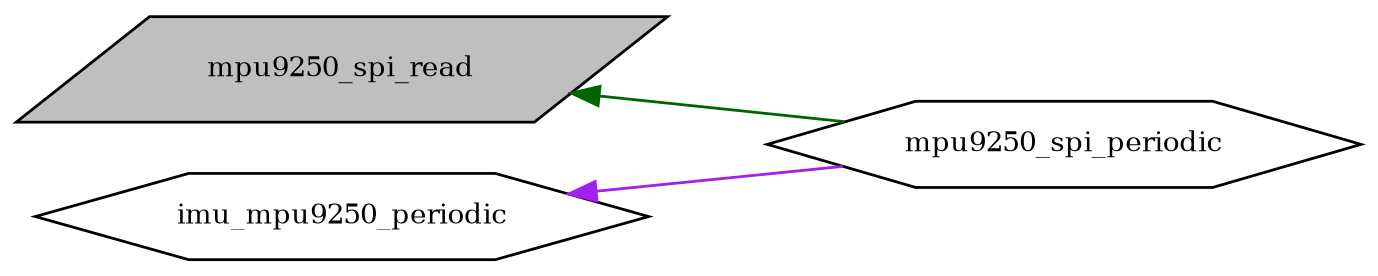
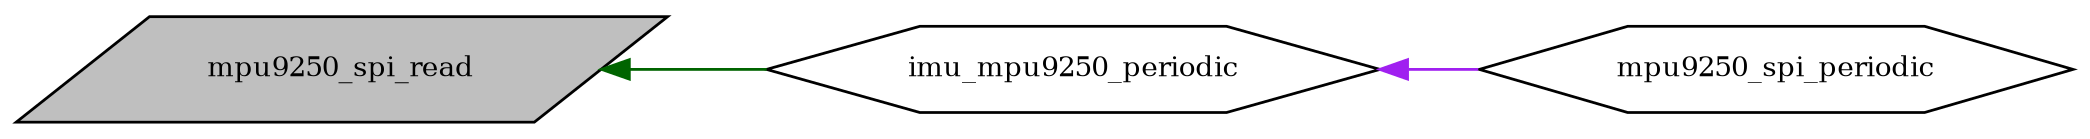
(722, 109) -> (698, 69)
